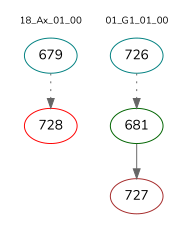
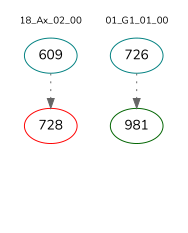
(51, 21) -> (51, 21)
(51, 56) -> (51, 56)
(137, 126) -> (137, 126)
(137, 196) -> none
